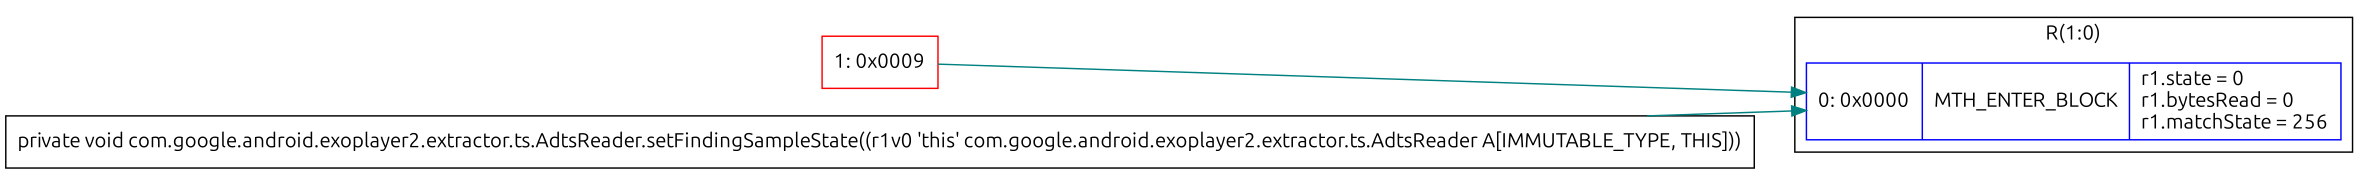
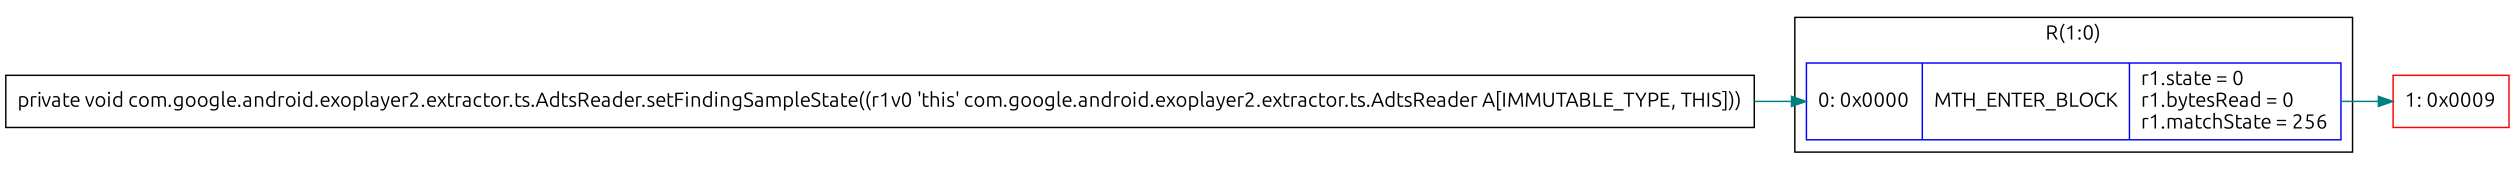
(1365, 78) -> (2362, 101)
